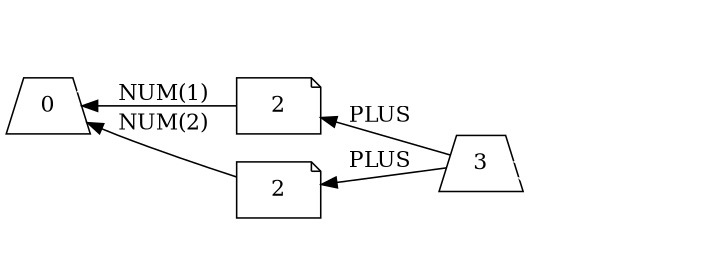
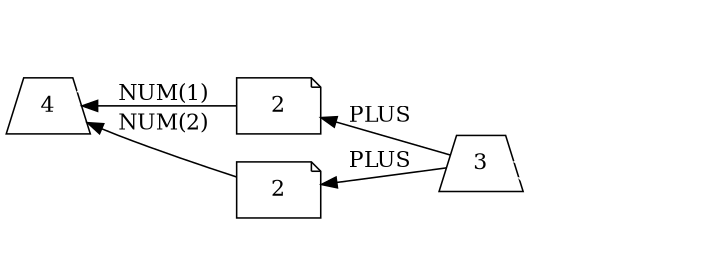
(48, 106) -> (48, 106)
